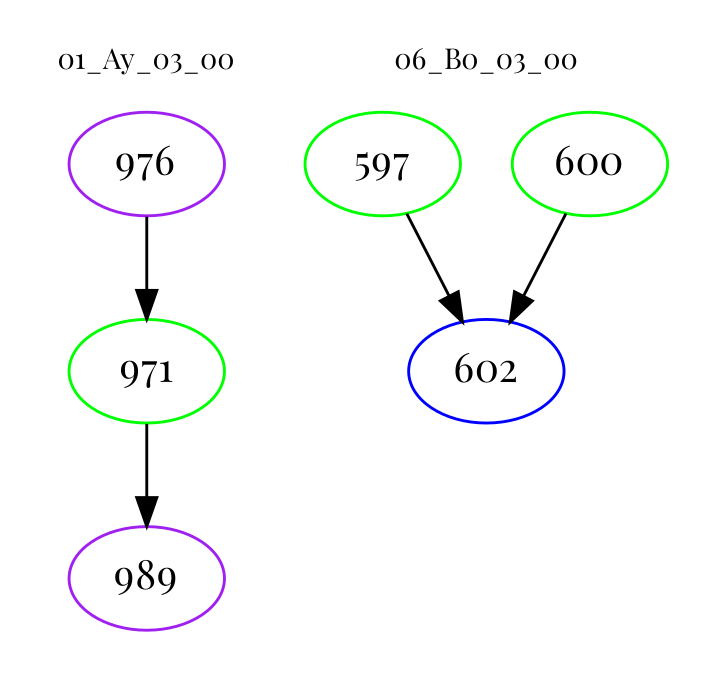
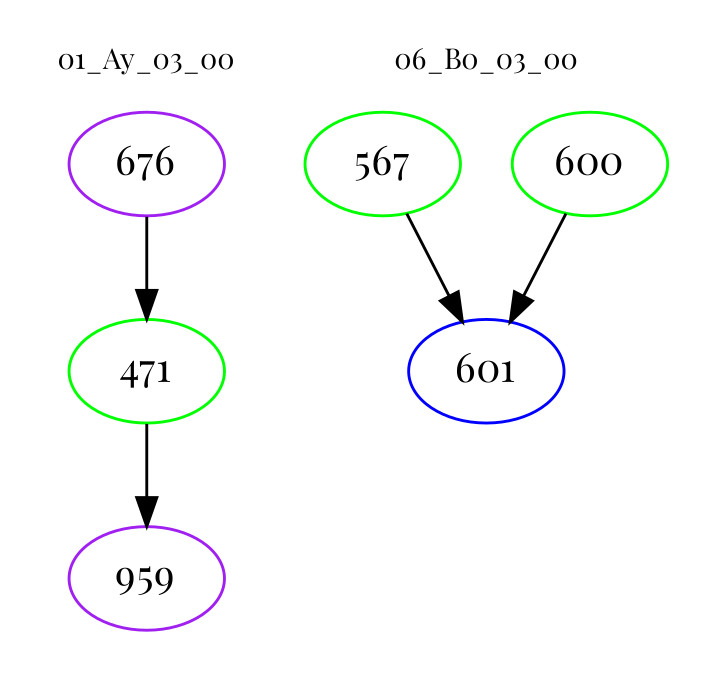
(147, 164) -> (147, 164)
(383, 164) -> (383, 164)
(147, 371) -> (147, 371)
(486, 371) -> (486, 371)
(147, 578) -> (147, 578)
